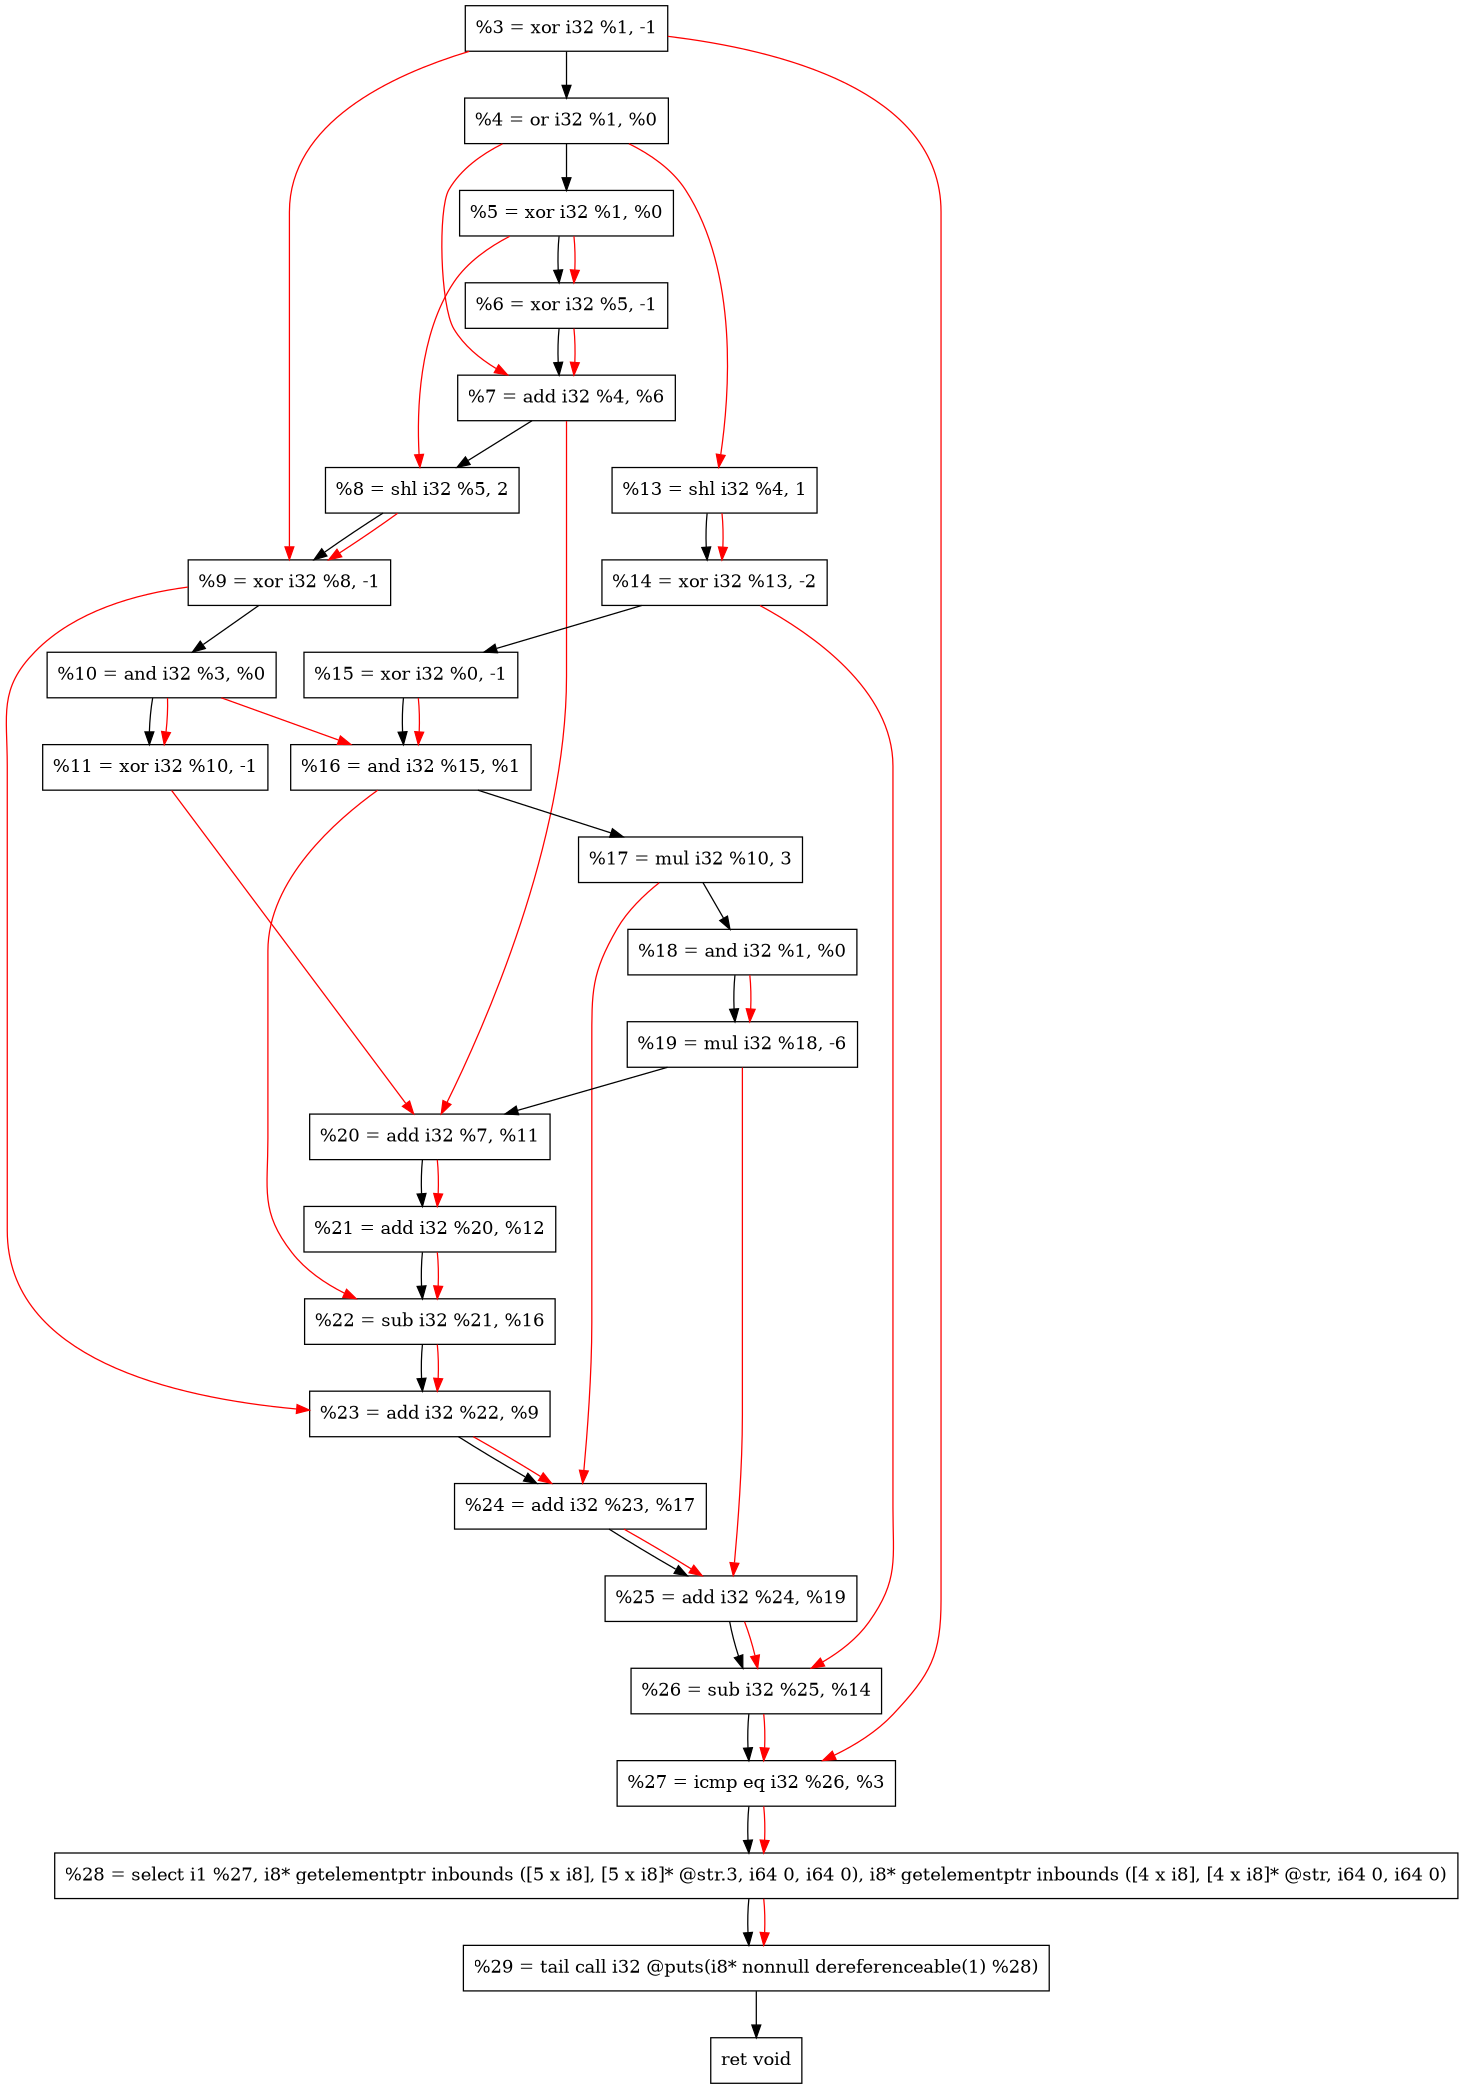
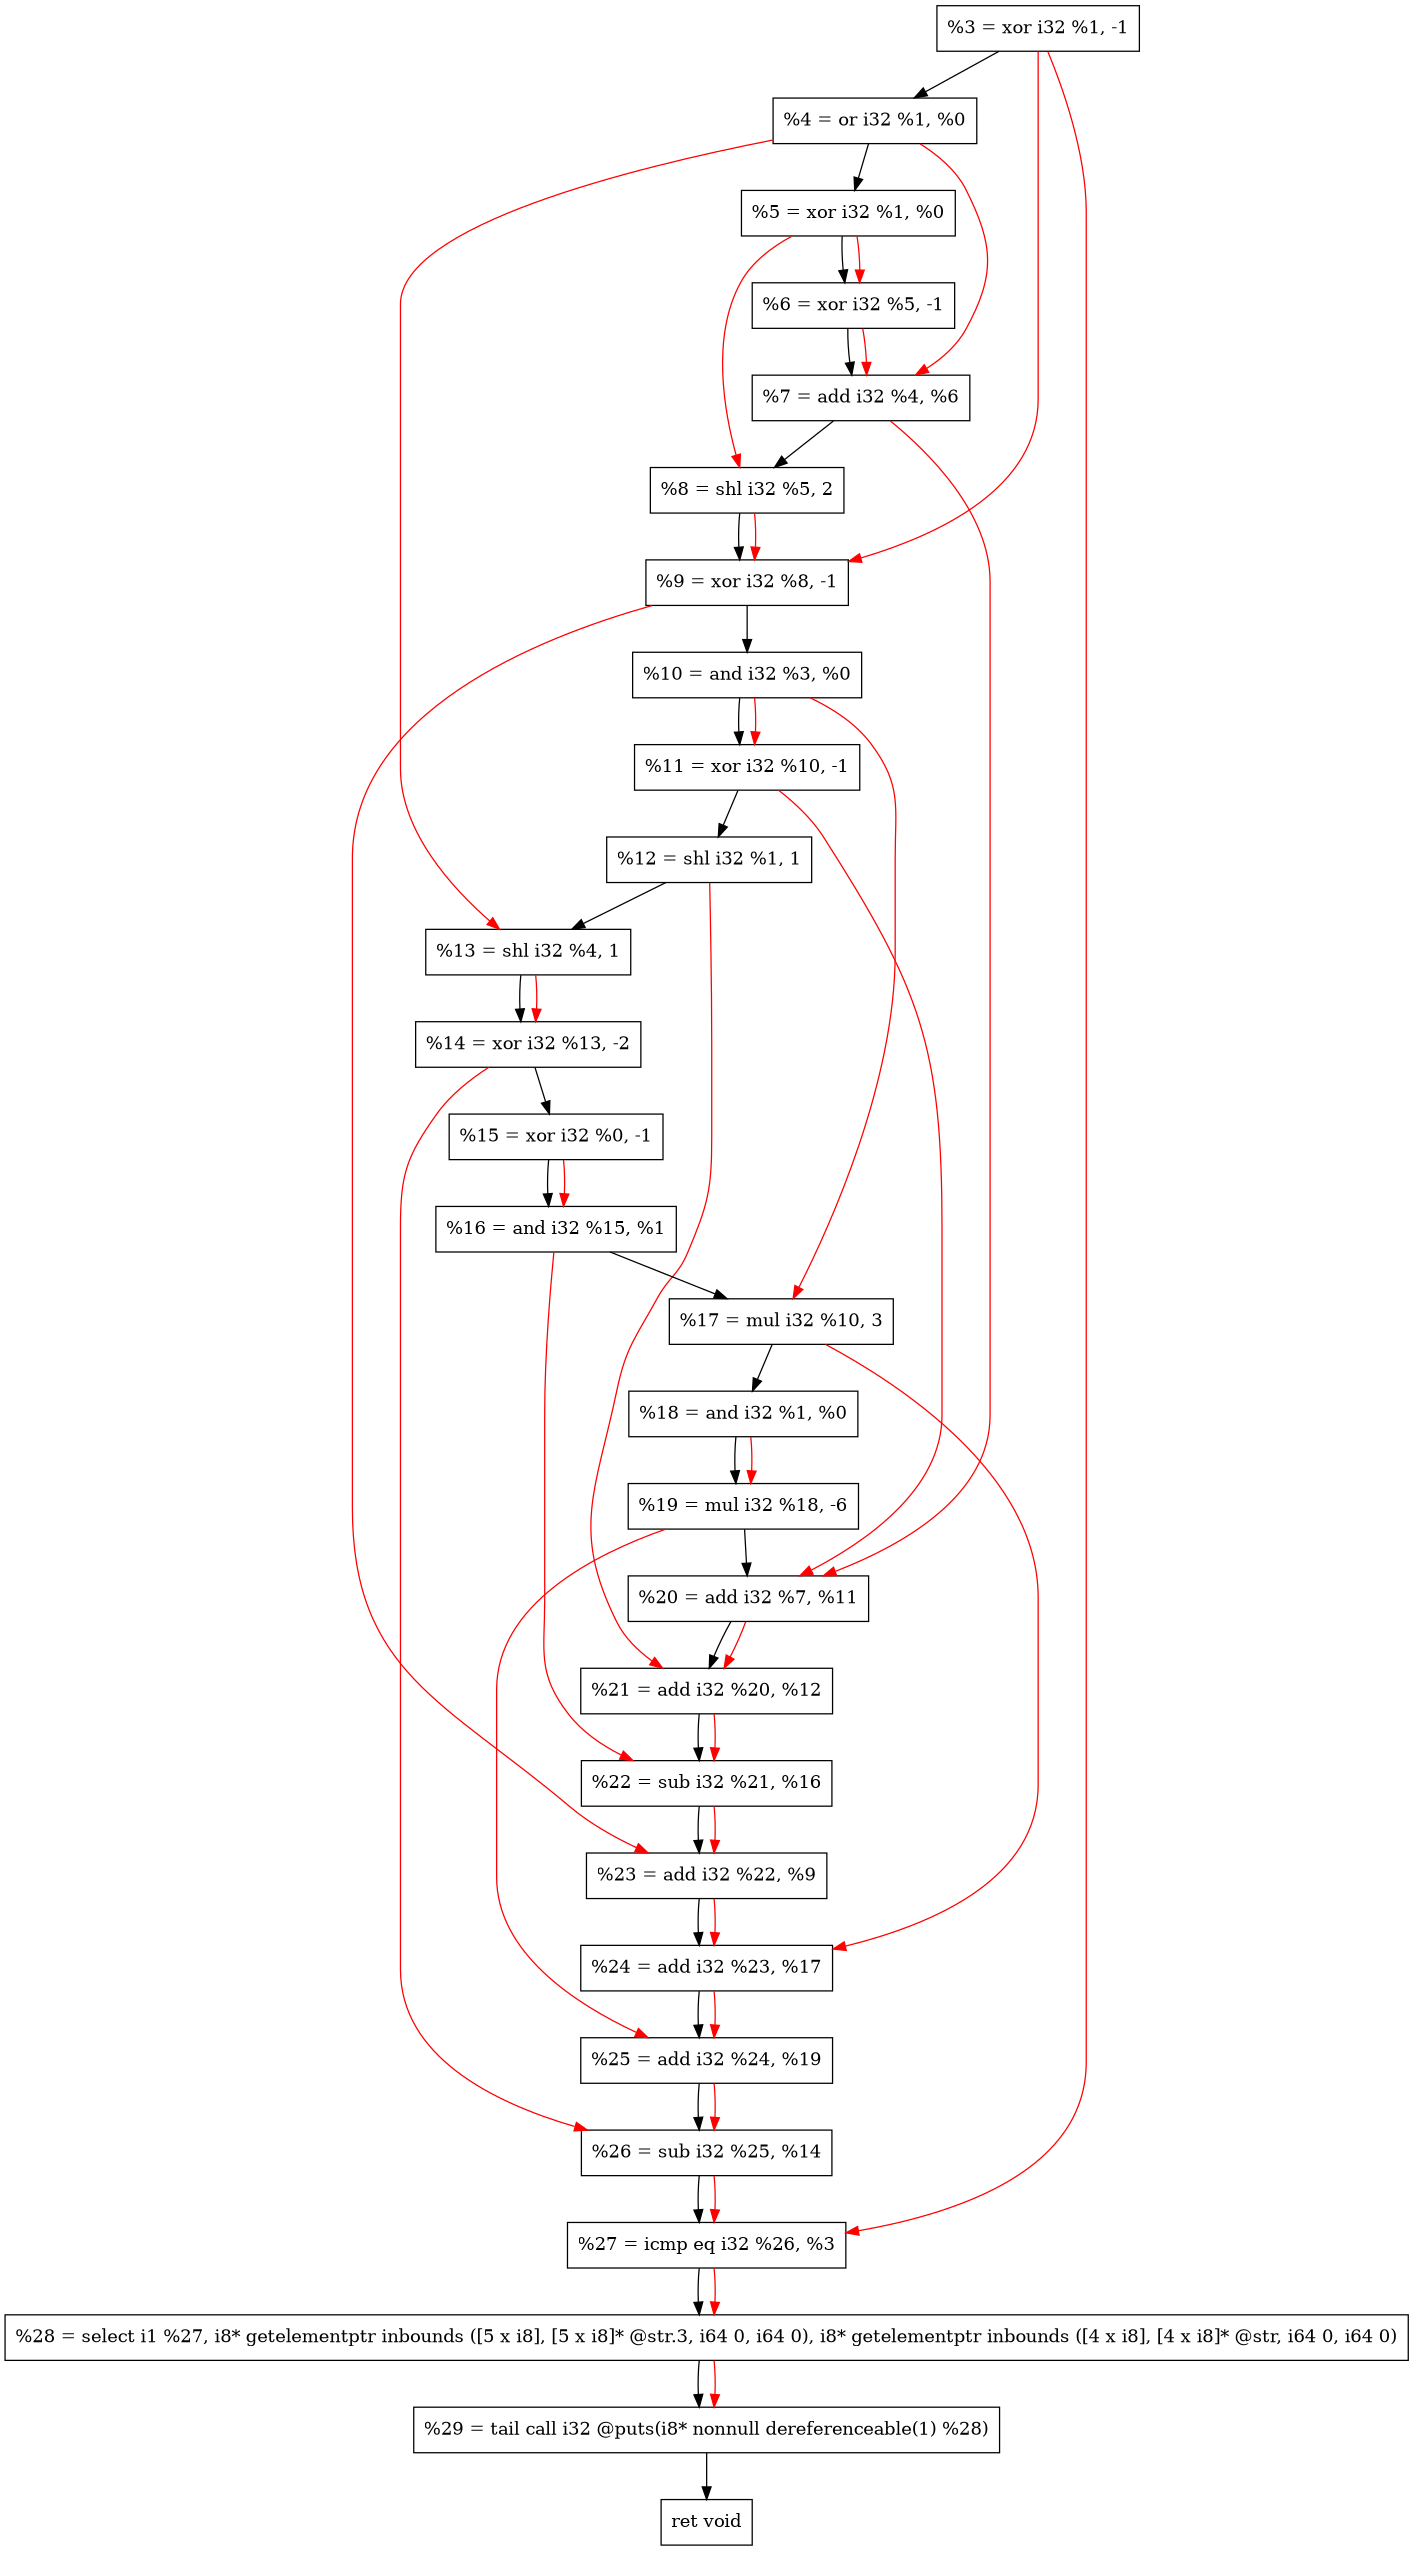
(280, 719) -> (894, 982)
none -> (709, 860)
